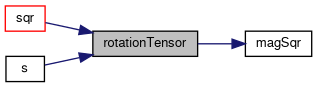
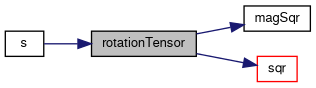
(62, 26) -> (220, 58)
